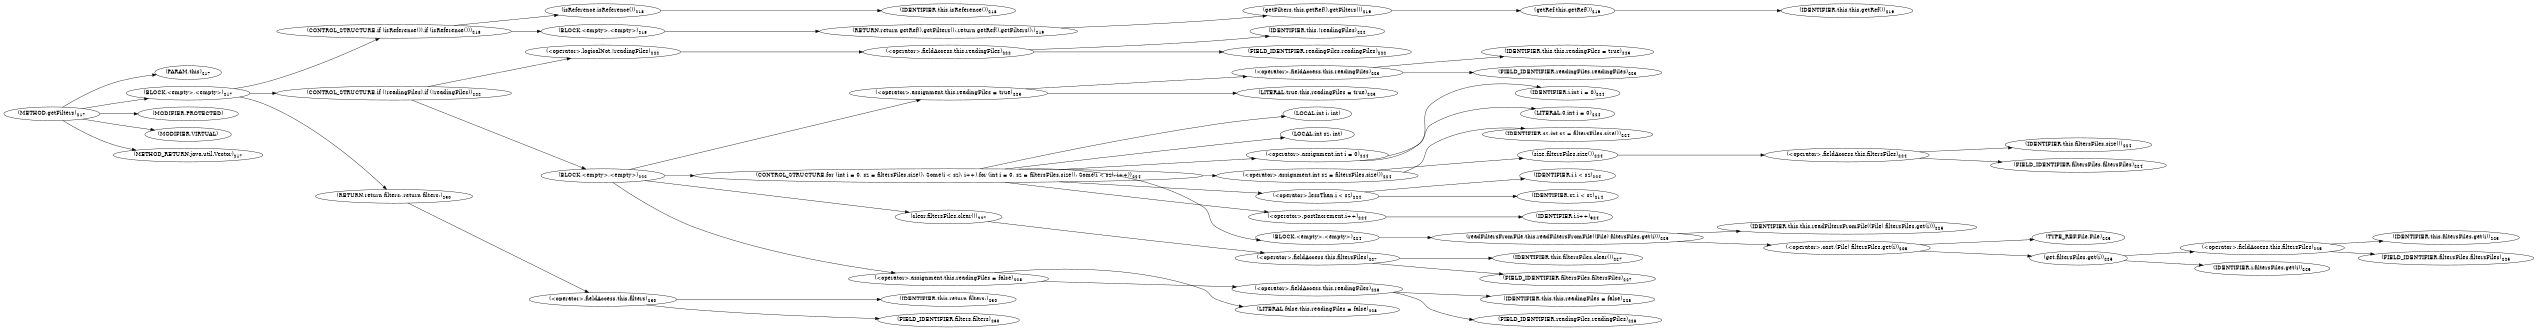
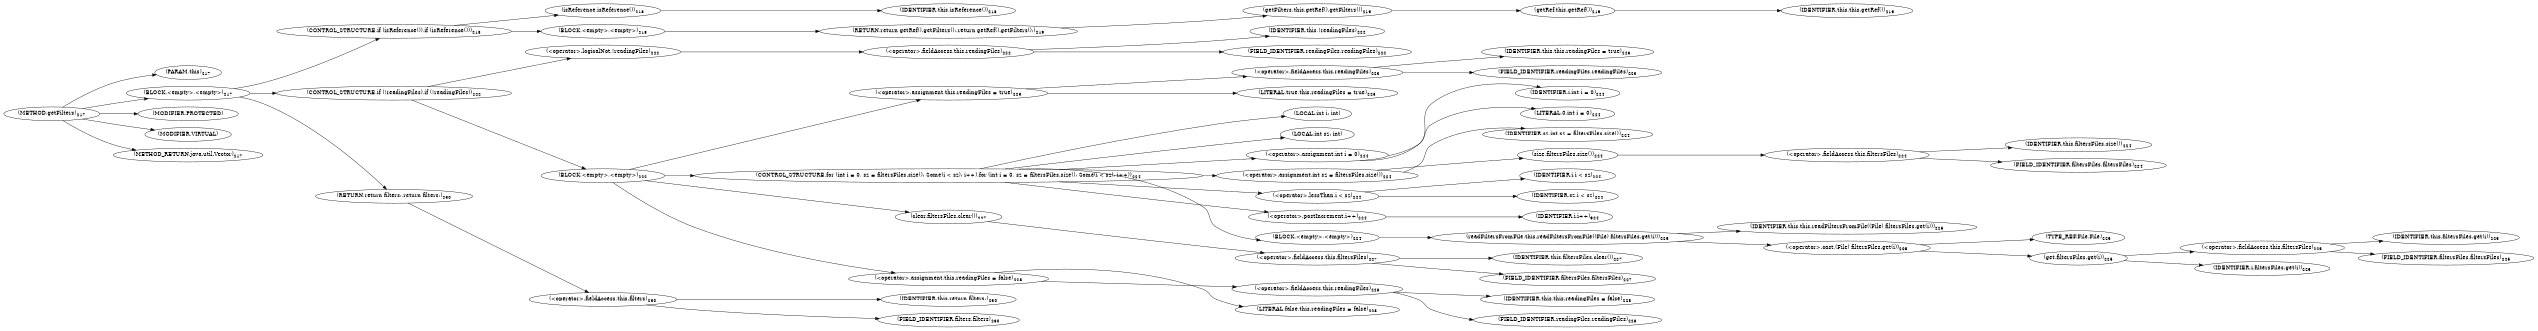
(1599, 196) -> (1599, 196)
